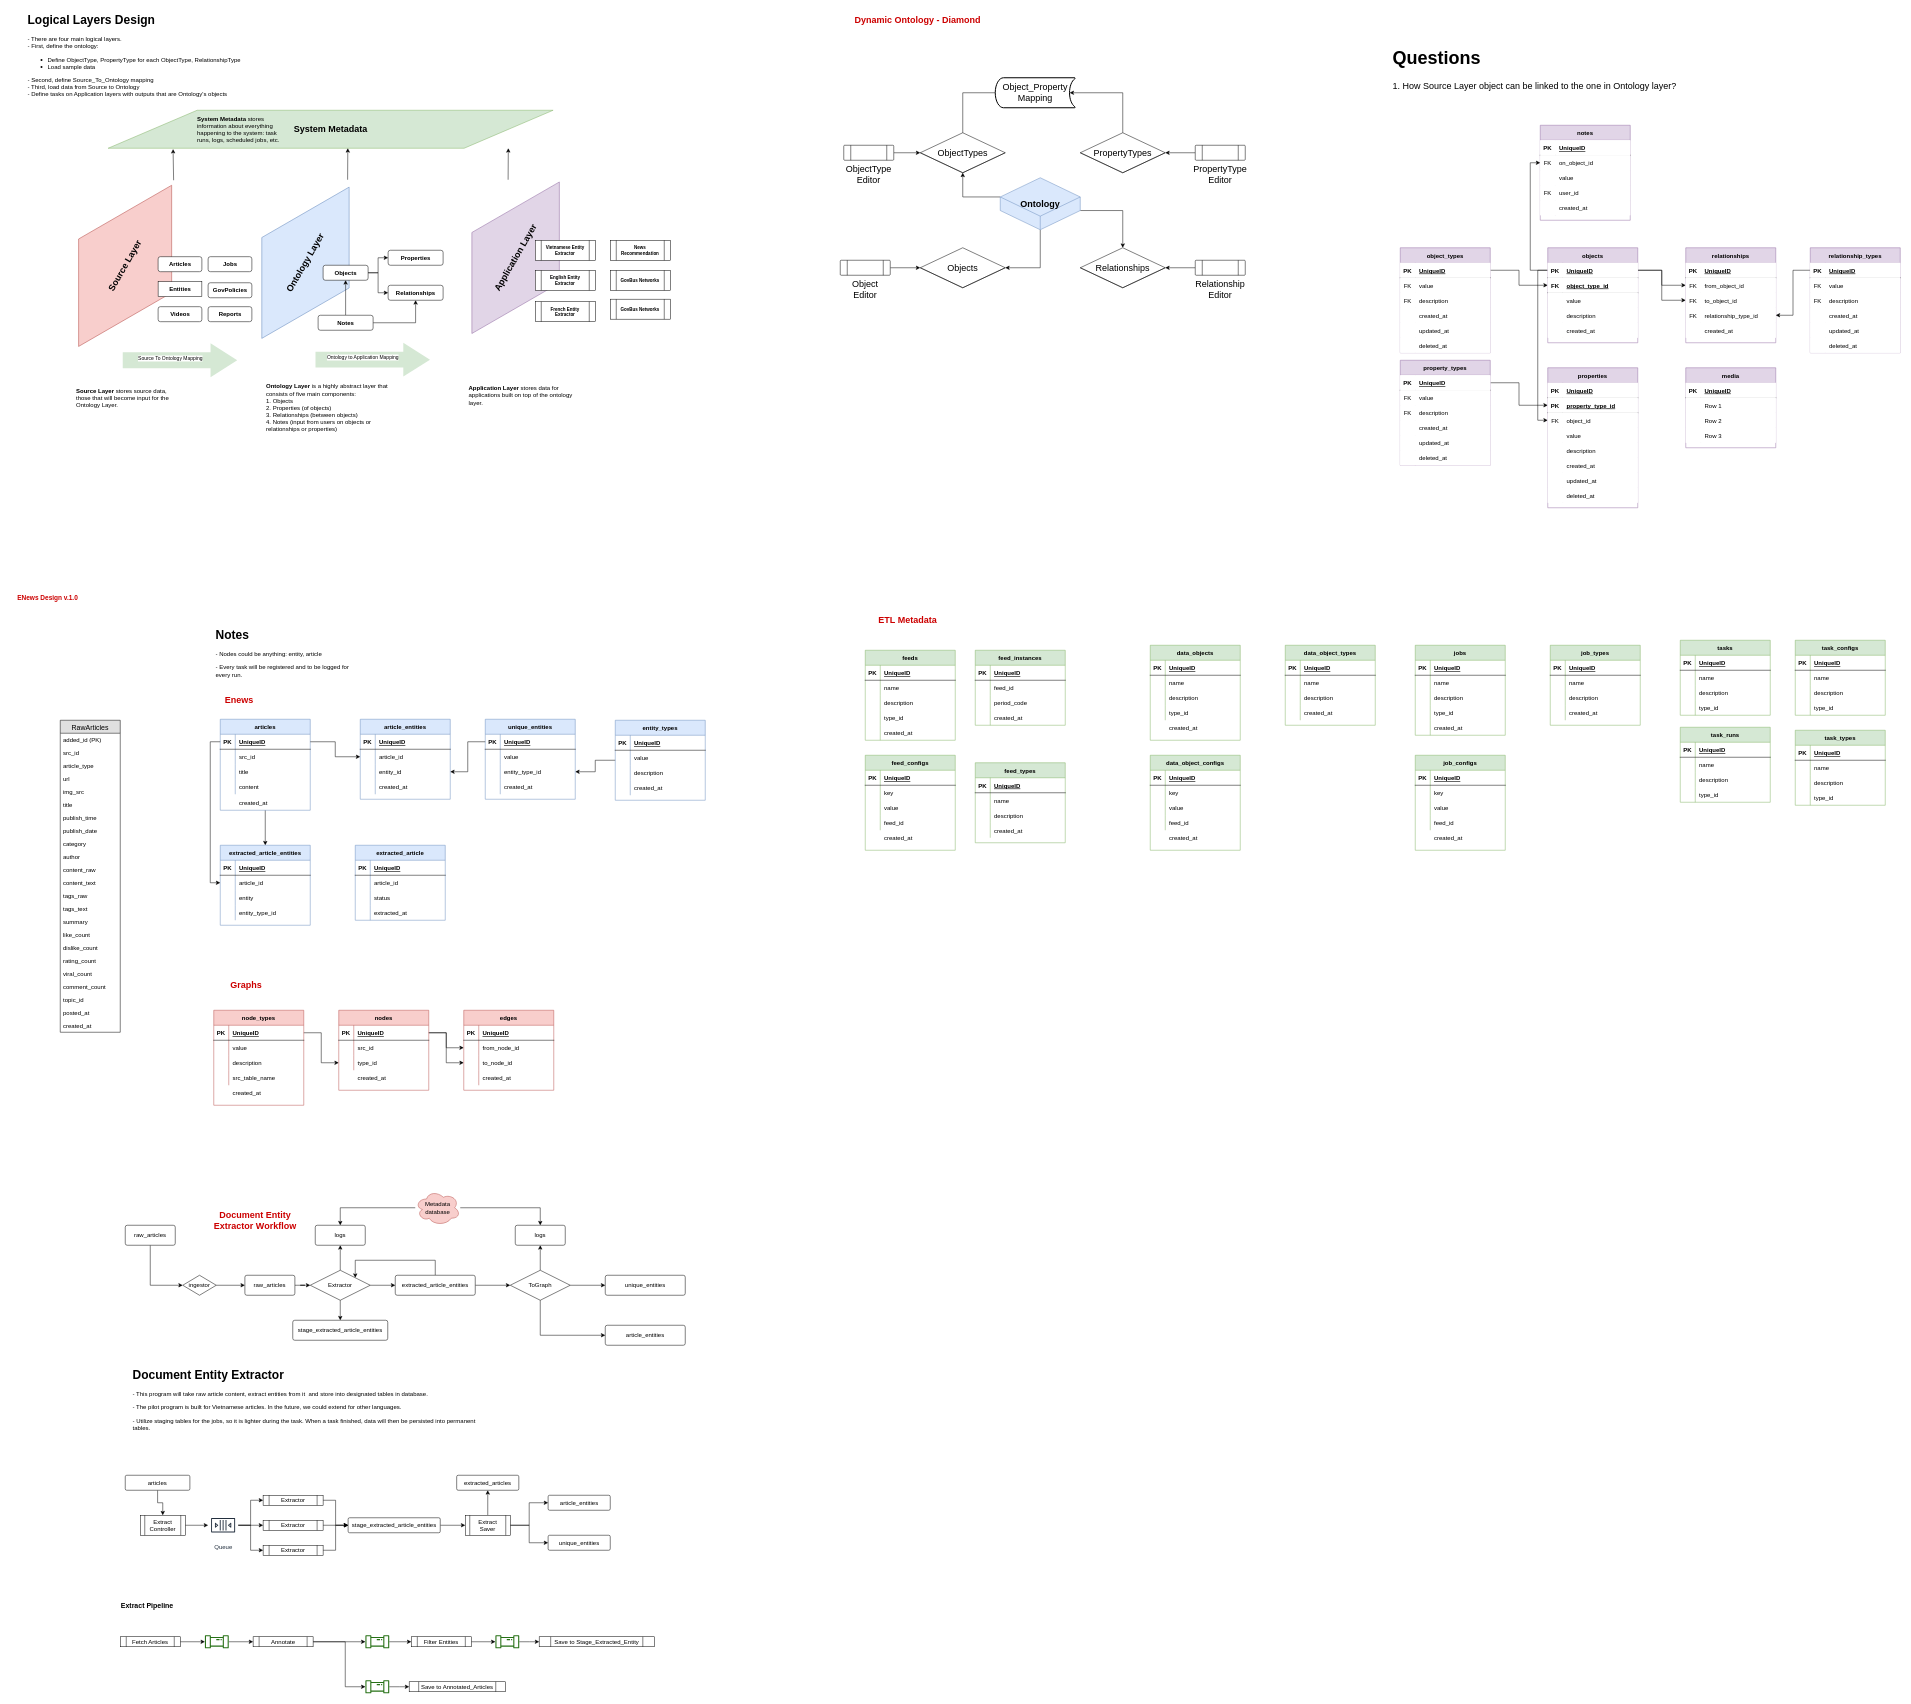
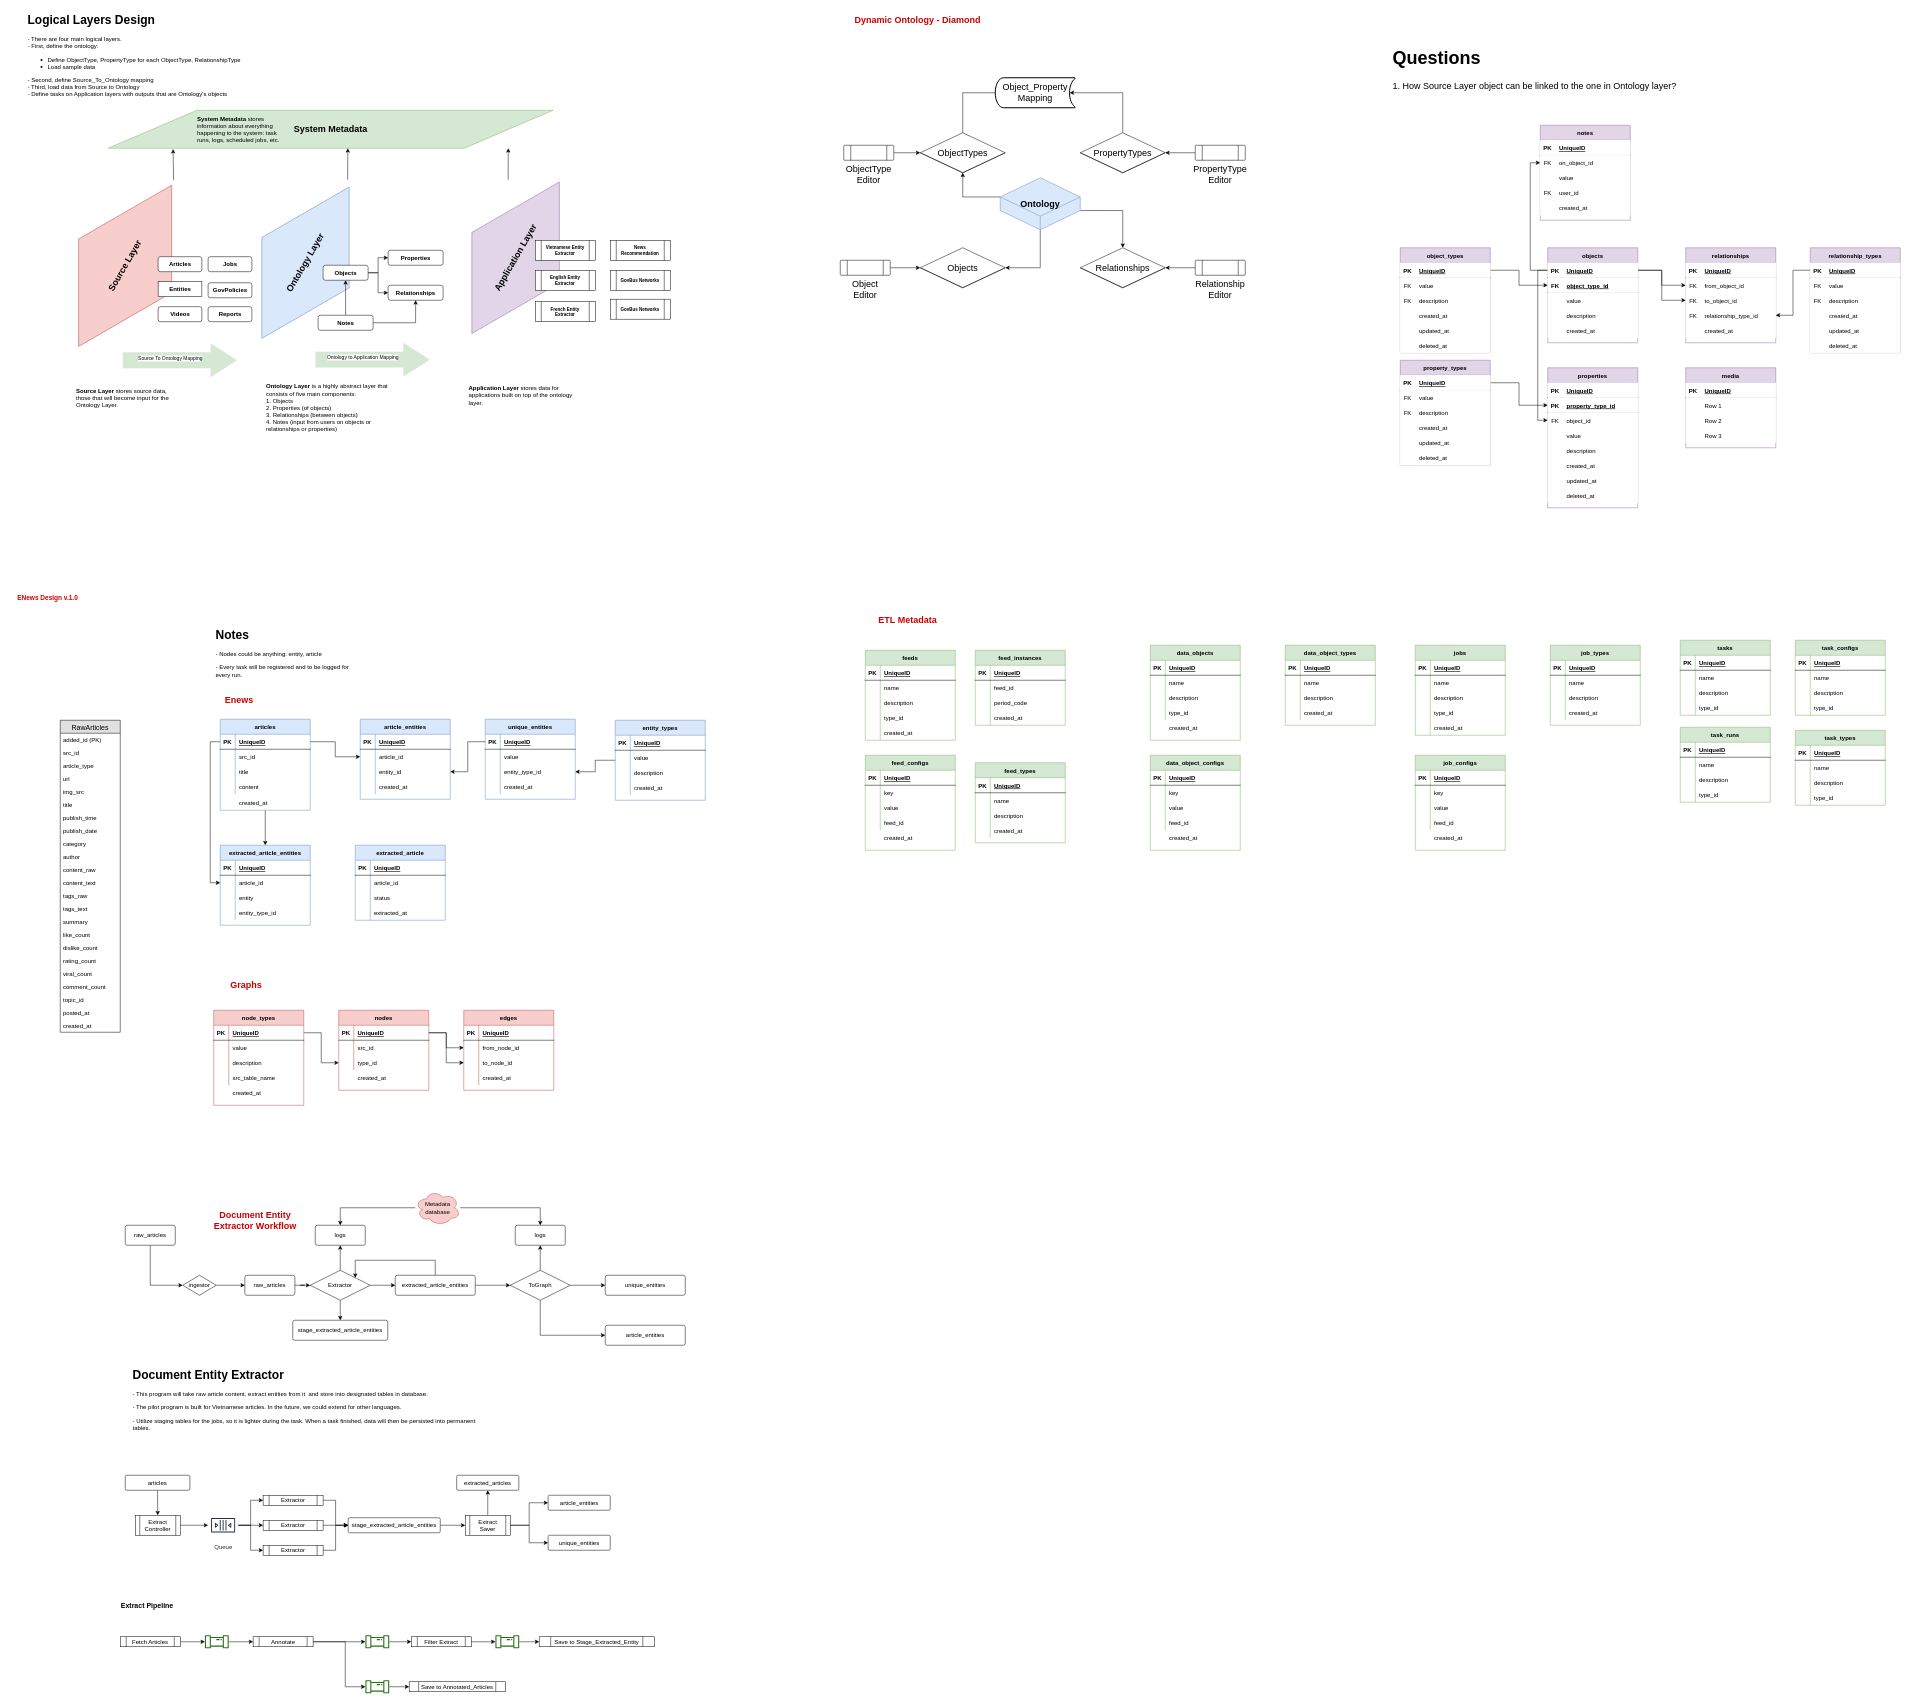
(163, 1525) -> (158, 1525)
(441, 1642) -> (441, 1642)
